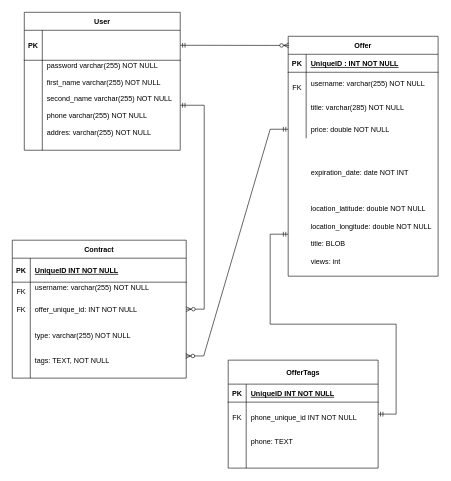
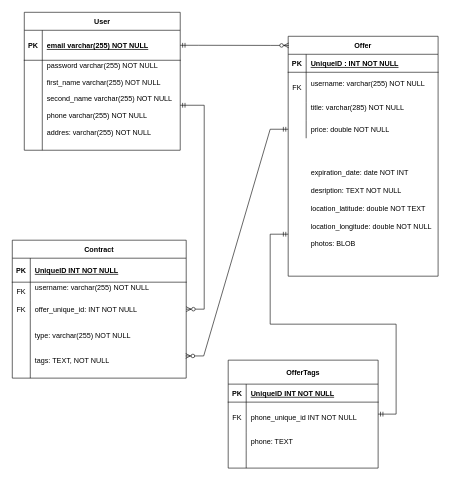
none -> (111, 45)
none -> (372, 191)
(371, 209) -> (371, 209)
(329, 244) -> (333, 244)
(372, 261) -> none
